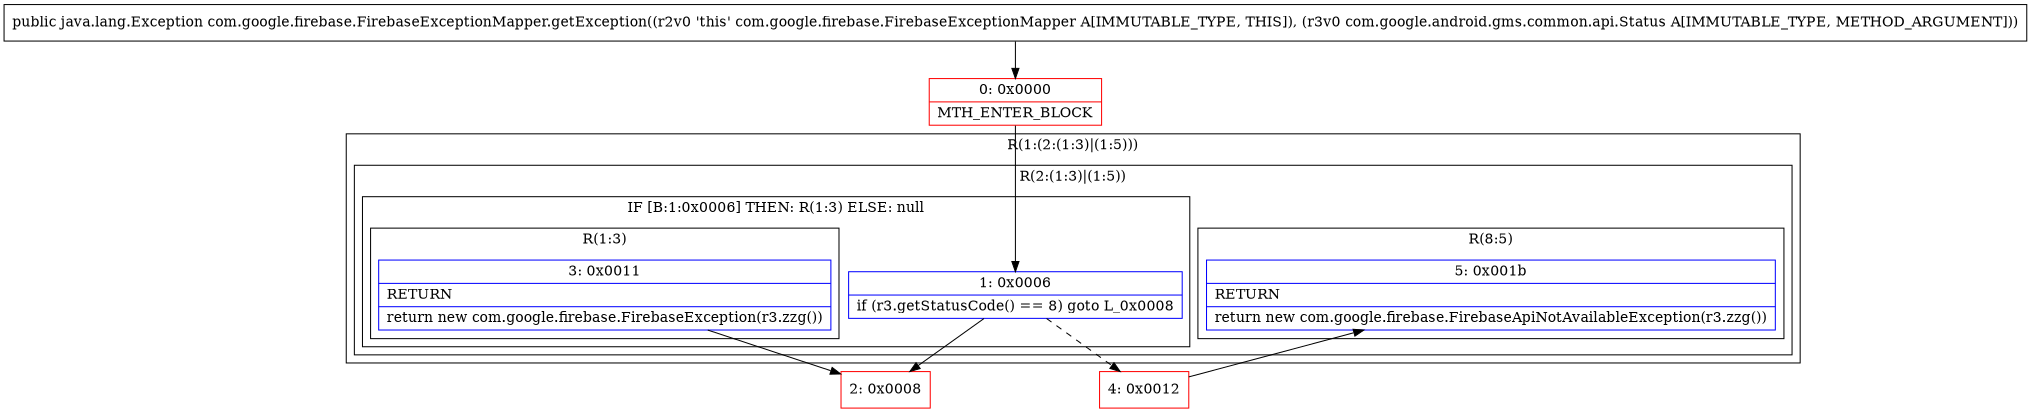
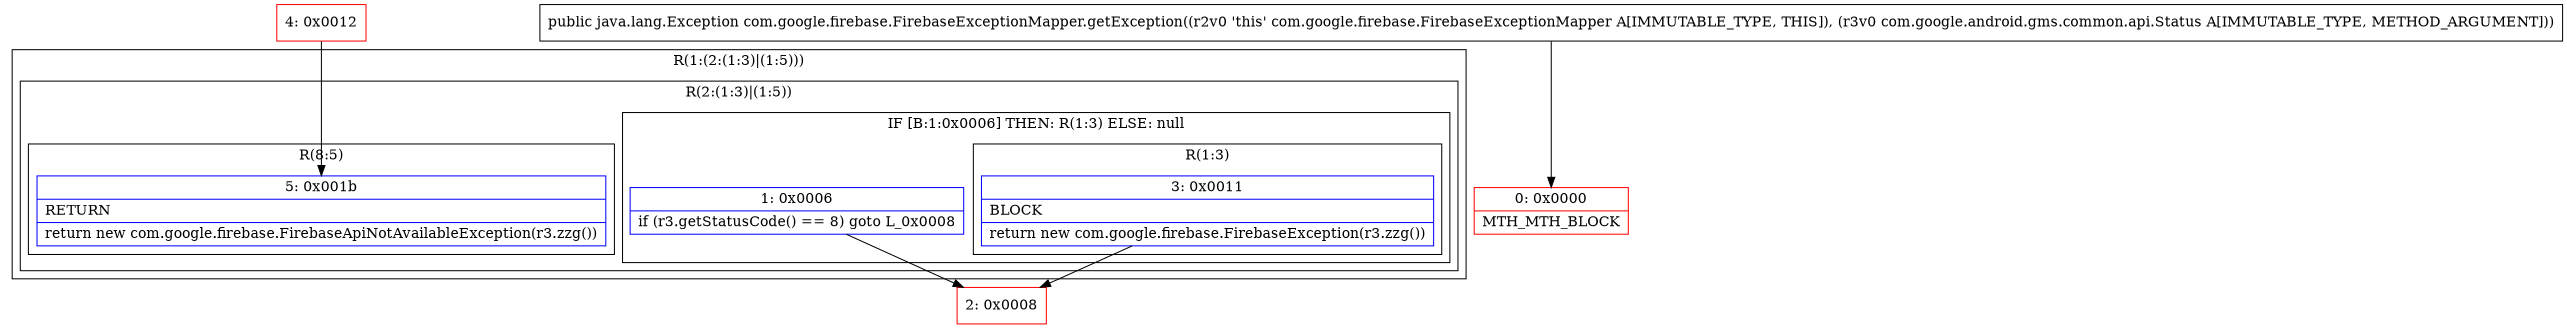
(1015, 113) -> (1551, 222)
(1015, 190) -> none
(420, 295) -> (1016, 210)
(1076, 340) -> none
